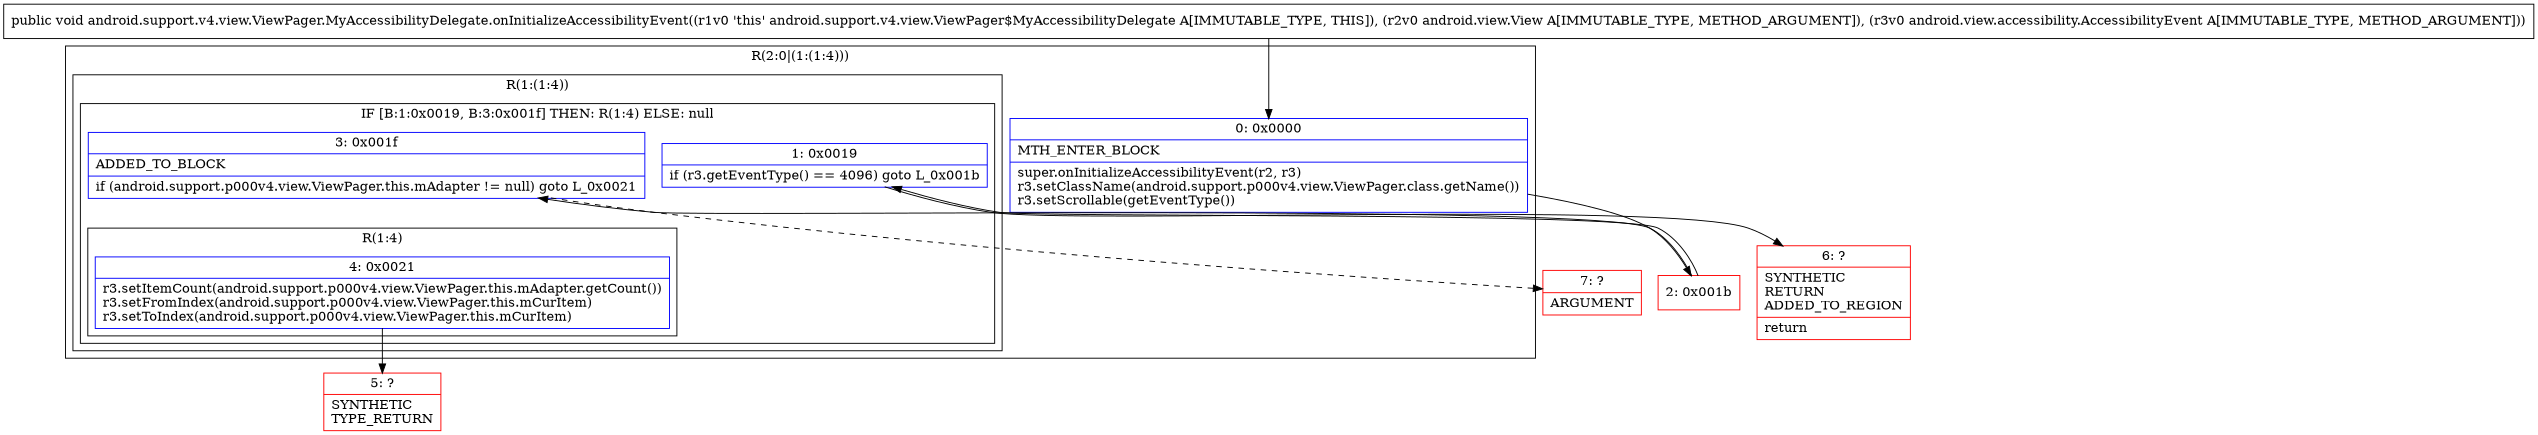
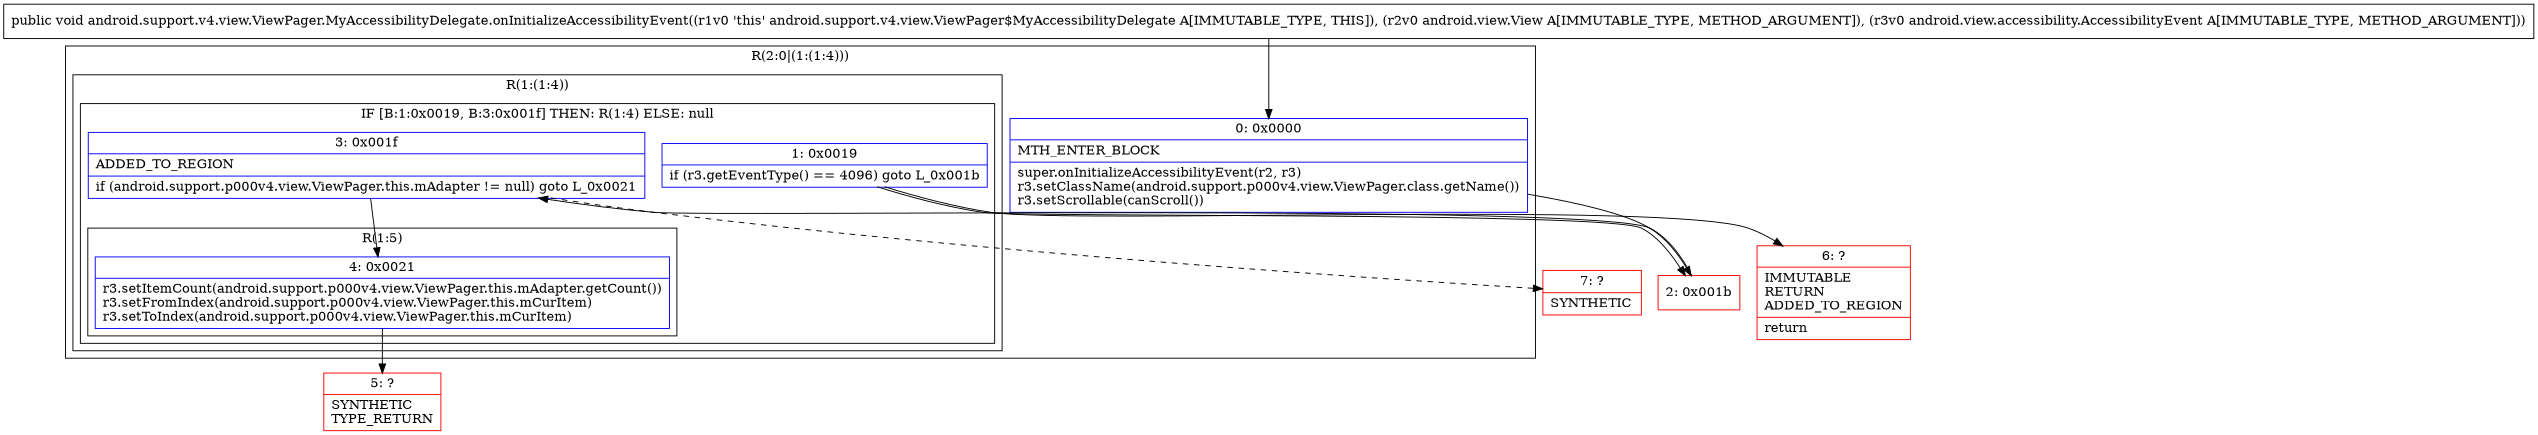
(161, 164) -> (165, 164)
(1127, 201) -> (1111, 201)
(1310, 216) -> (1286, 216)
none -> (374, 222)
(382, 239) -> (382, 239)
(1805, 278) -> (1808, 278)
(1592, 303) -> (1591, 303)
